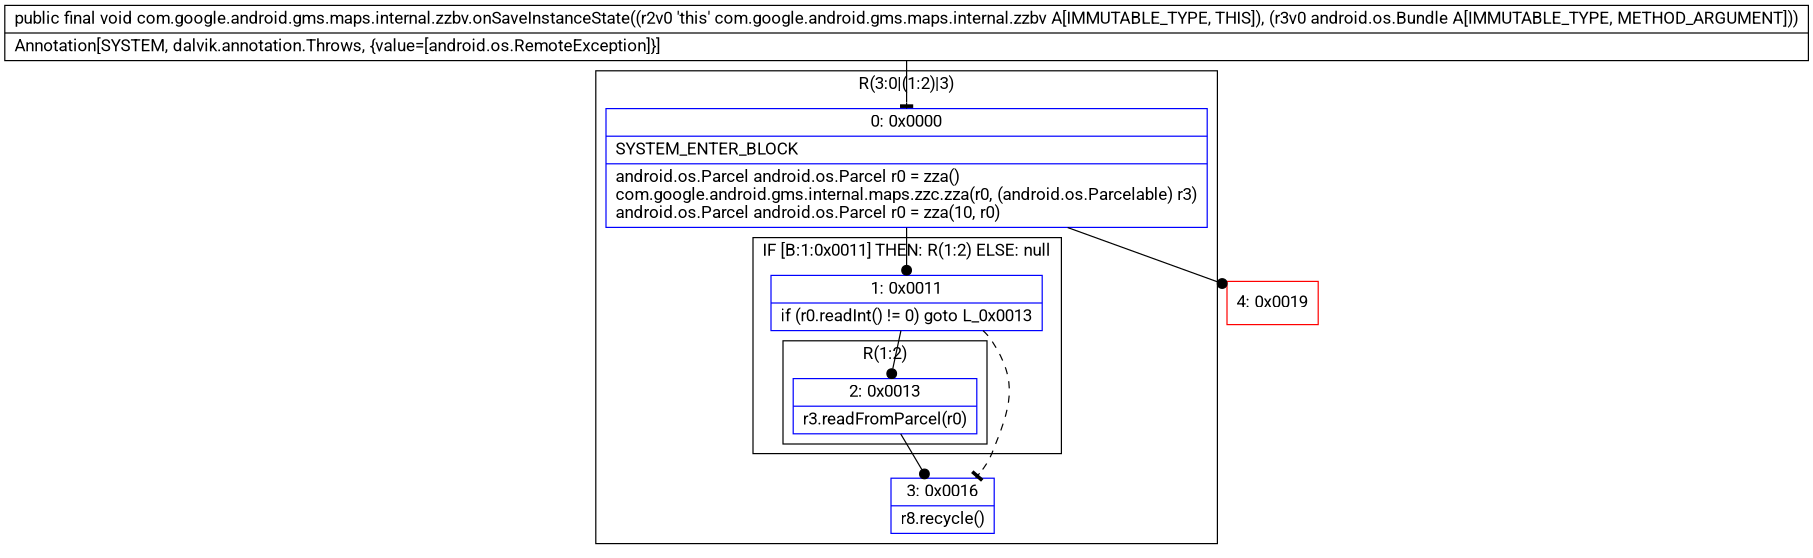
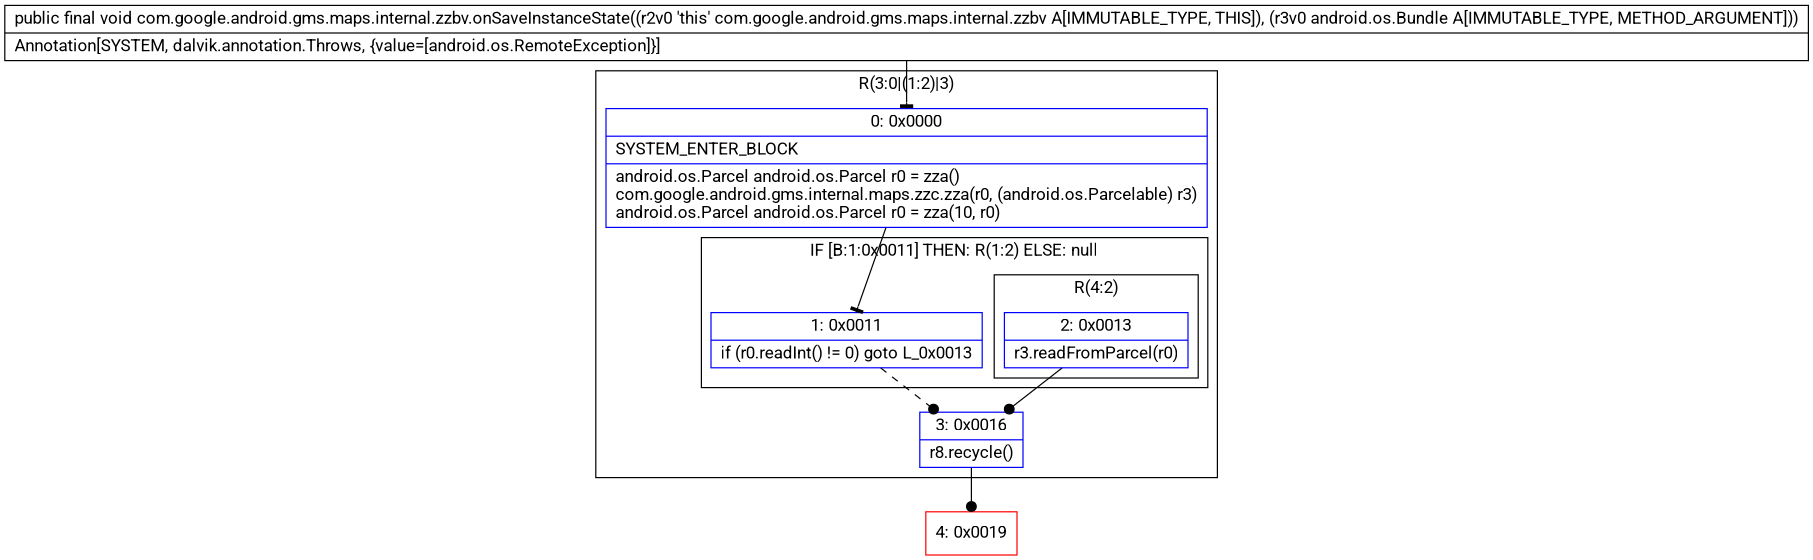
(907, 247) -> (872, 267)
(1143, 255) -> (971, 486)
(897, 350) -> none
(885, 355) -> (1096, 289)
(1008, 401) -> (897, 380)
